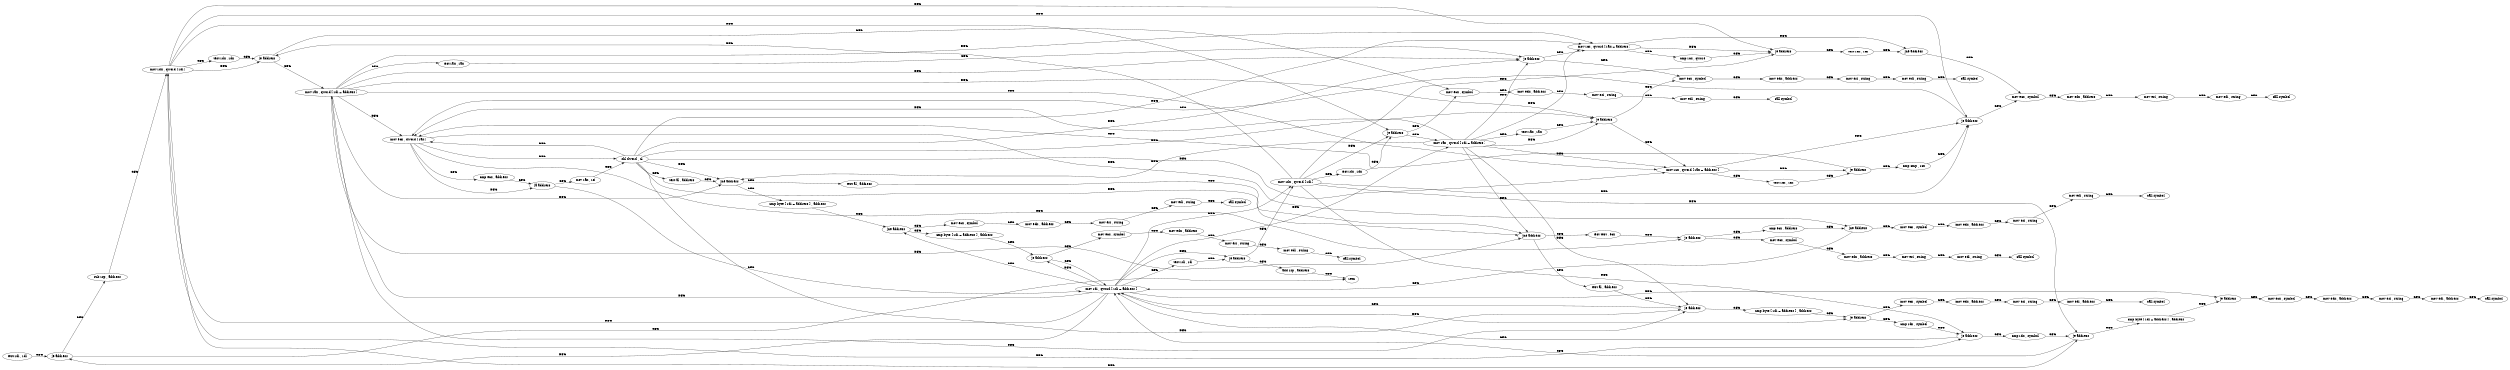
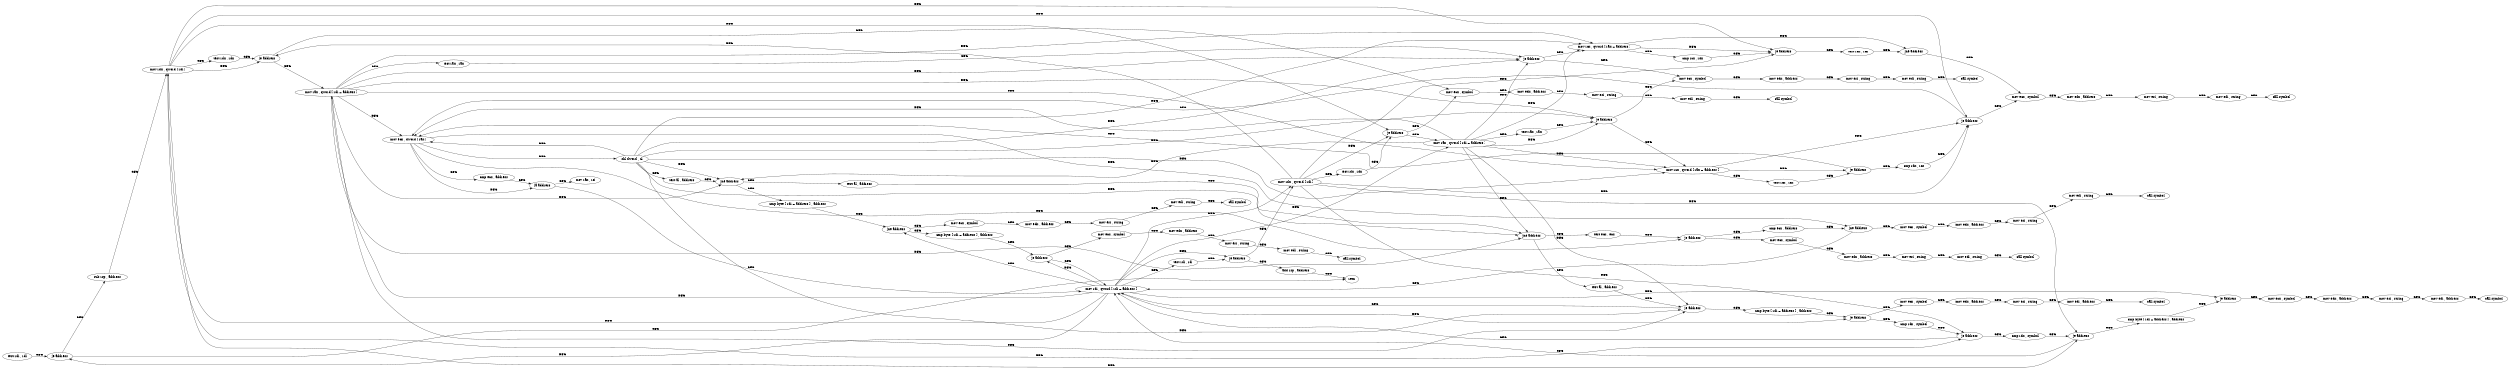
(1693, 59) -> (1693, 59)
(1914, 166) -> (1914, 166)
(608, 170) -> none
(1604, 235) -> (1604, 235)
